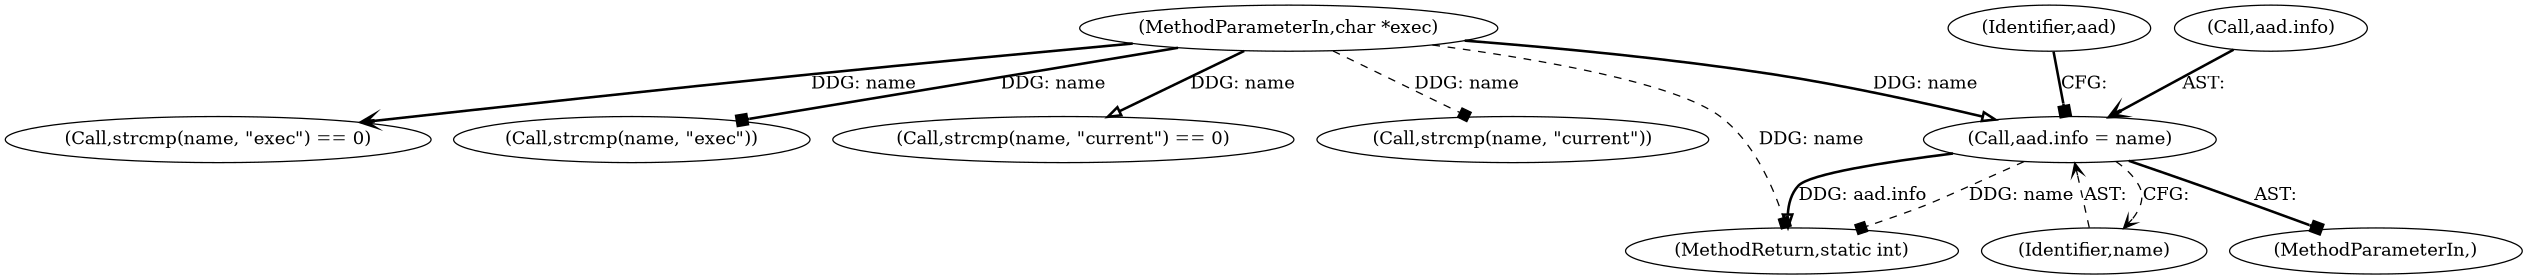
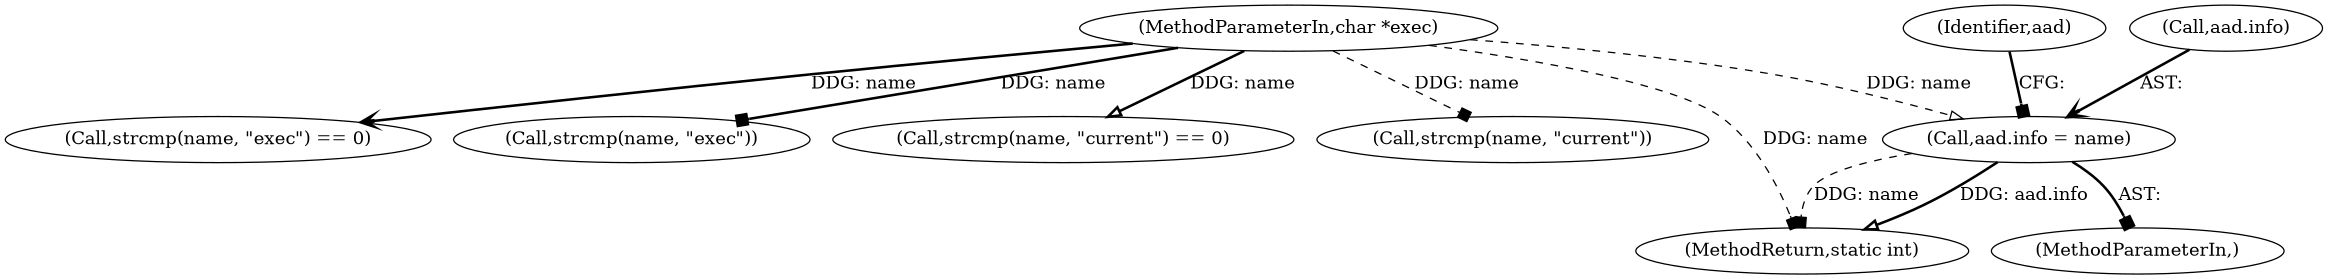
(1725, 67) -> (1712, 65)
(2094, 251) -> none
